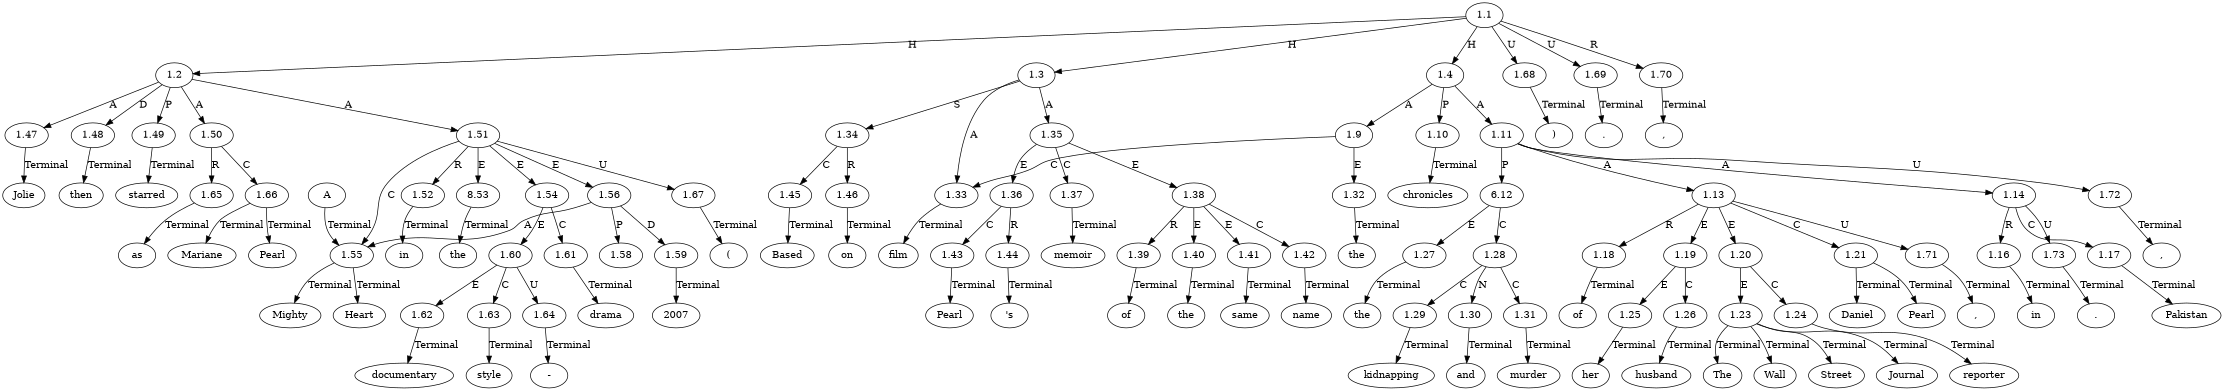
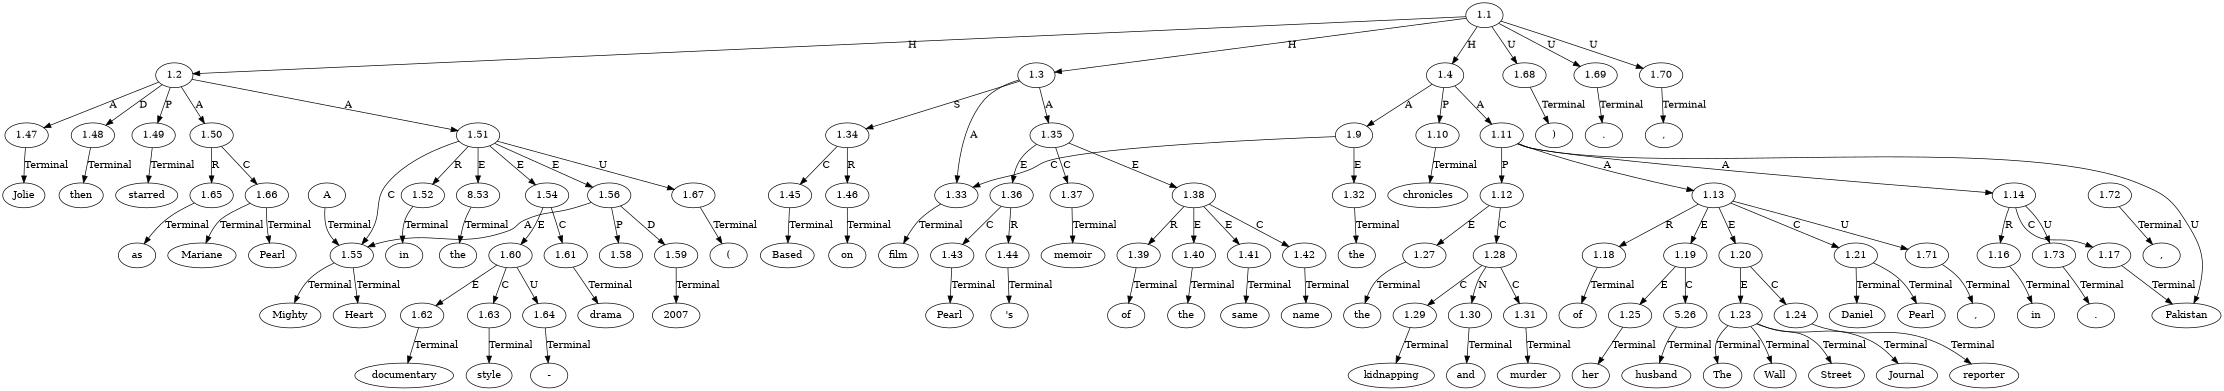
(1594, 45) -> (1594, 45)
(1800, 164) -> (1900, 157)
(1502, 195) -> (1502, 195)
(1685, 315) -> (1685, 315)
